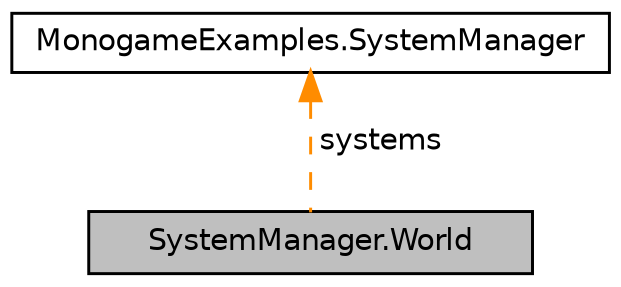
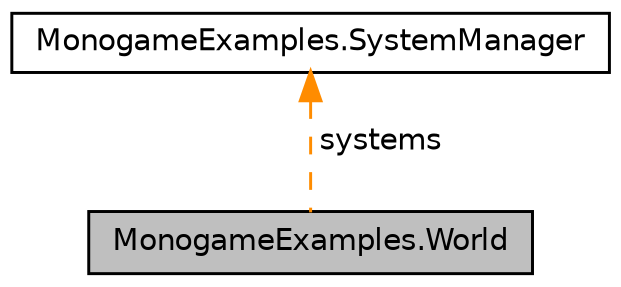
(311, 243) -> (311, 243)
